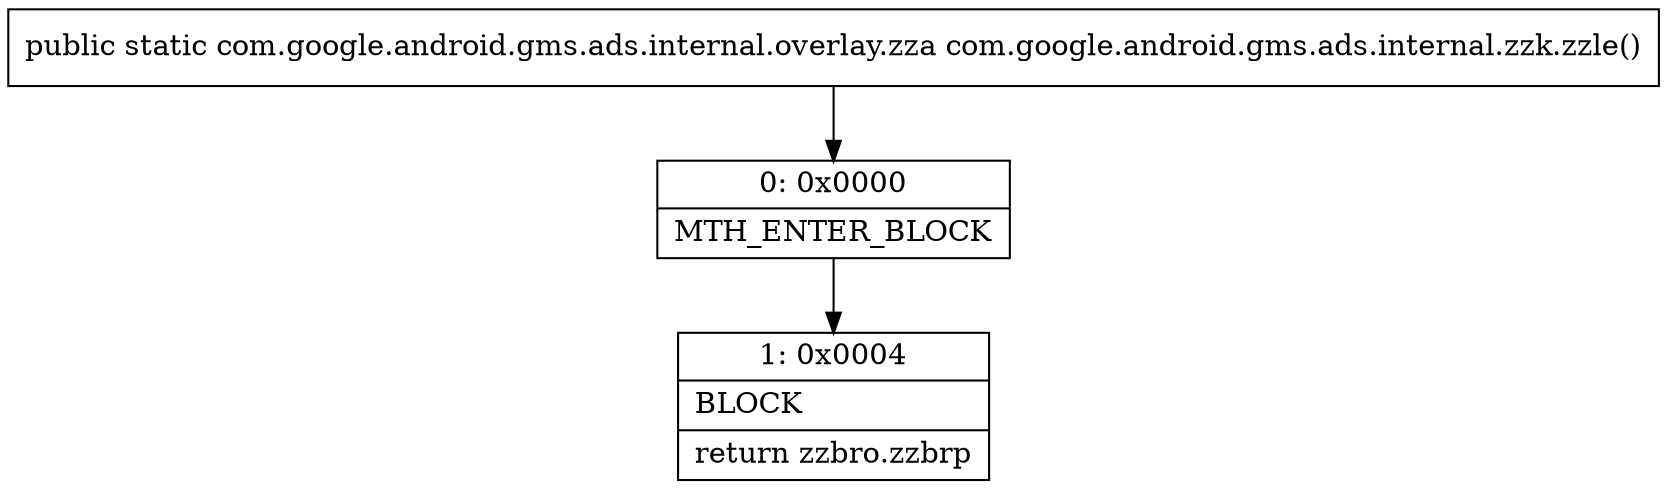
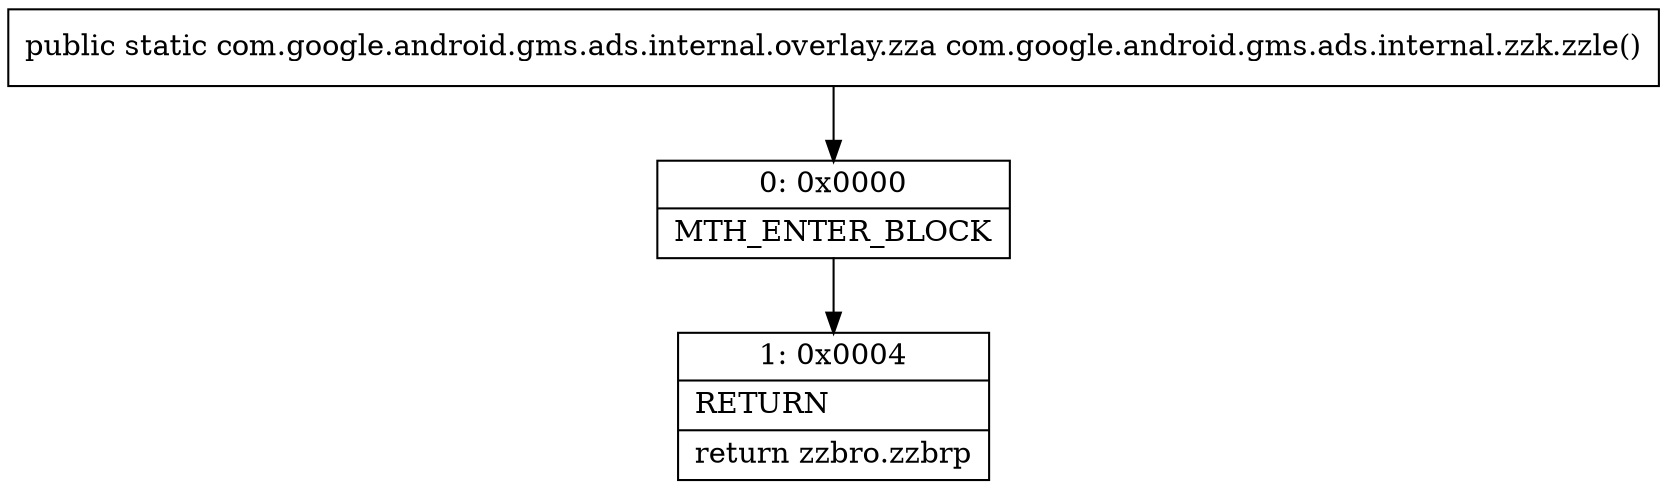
(749, 404) -> (762, 404)
